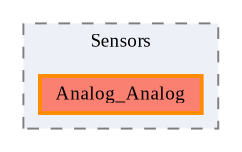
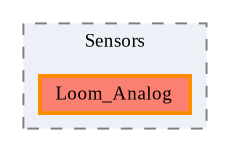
(121, 95) -> (115, 95)
